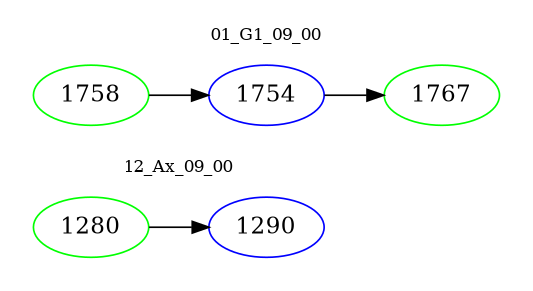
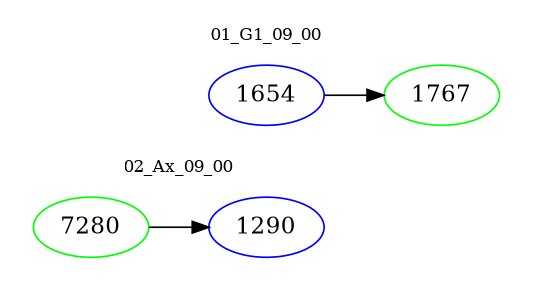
(91, 95) -> none
(266, 95) -> (266, 95)
(179, 168) -> (179, 168)
(91, 227) -> (91, 227)
